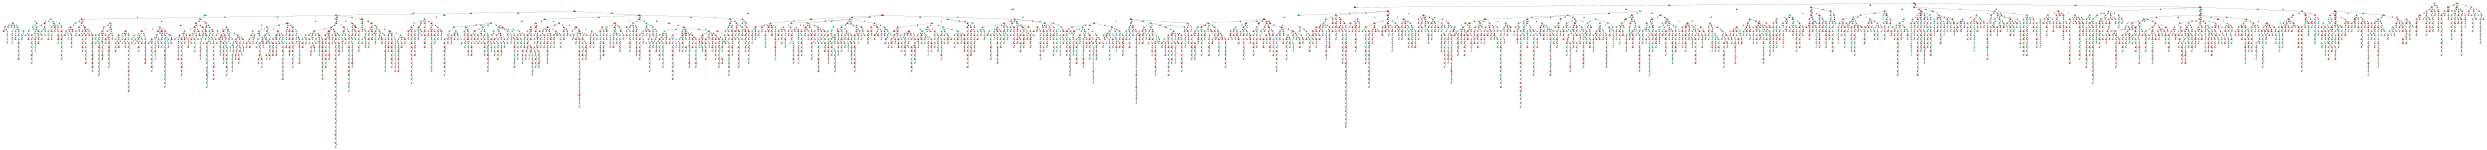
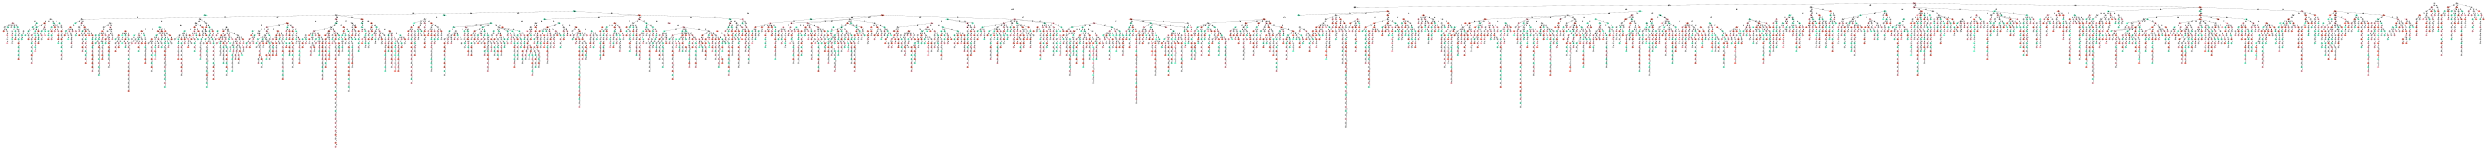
(811, 19) -> (811, 19)
